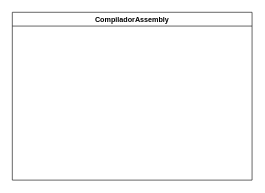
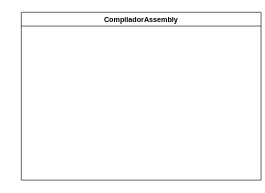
(132, 96) -> (141, 96)
